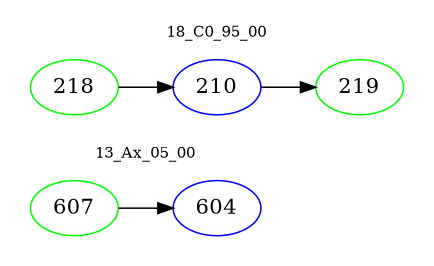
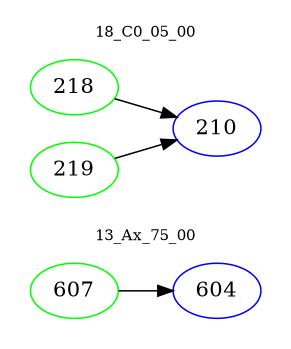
(217, 33) -> (146, 33)
(281, 87) -> (138, 151)
(146, 154) -> (146, 236)
